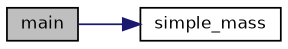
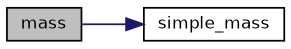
(42, 24) -> (44, 24)
